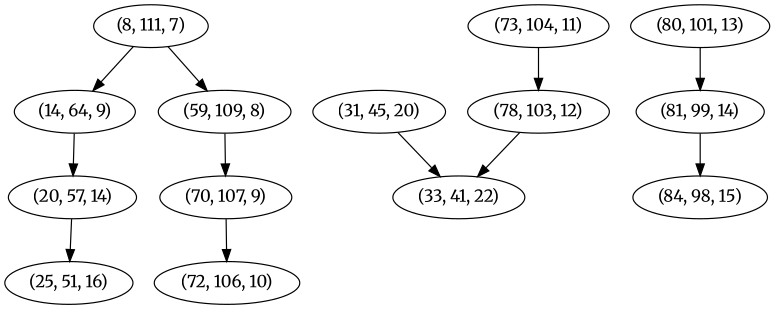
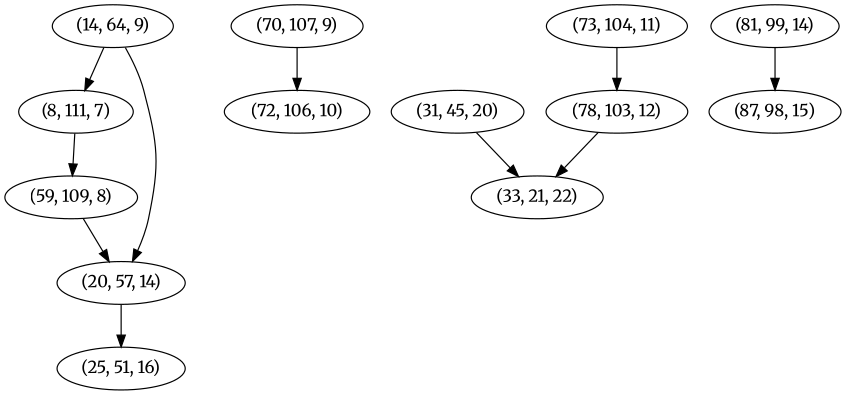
(700, 26) -> none
(117, 64) -> (97, 64)
(225, 149) -> (93, 235)
(459, 197) -> (537, 197)
(700, 197) -> (775, 112)
